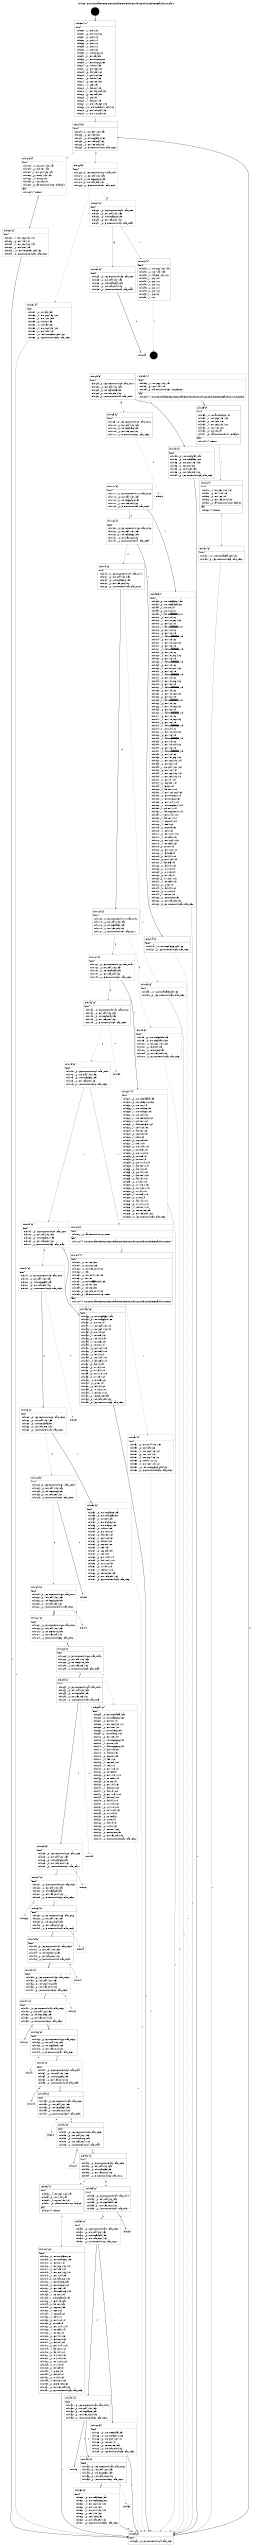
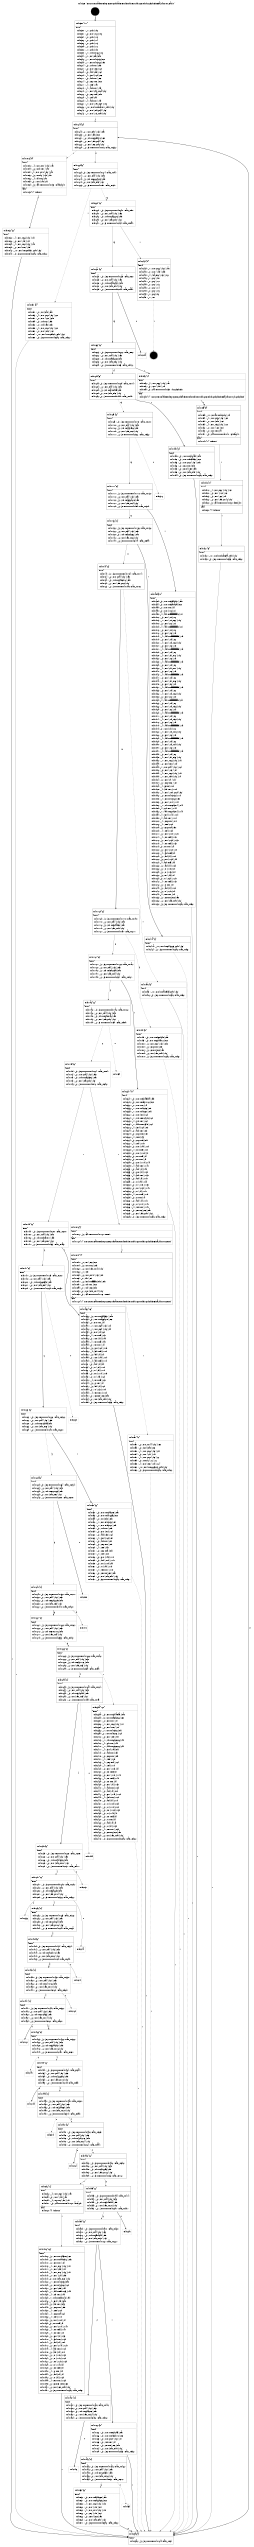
none -> (113, 355)
none -> (130, 460)
(76, 1938) -> (82, 1922)
(86, 2438) -> none
